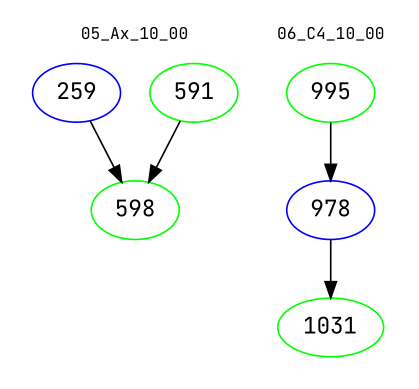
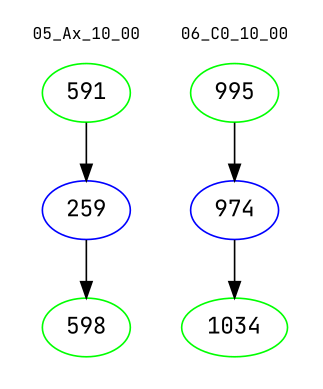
(332, 35) -> (235, 35)
(168, 144) -> (86, 144)
(331, 210) -> (235, 210)
(331, 327) -> (235, 327)
